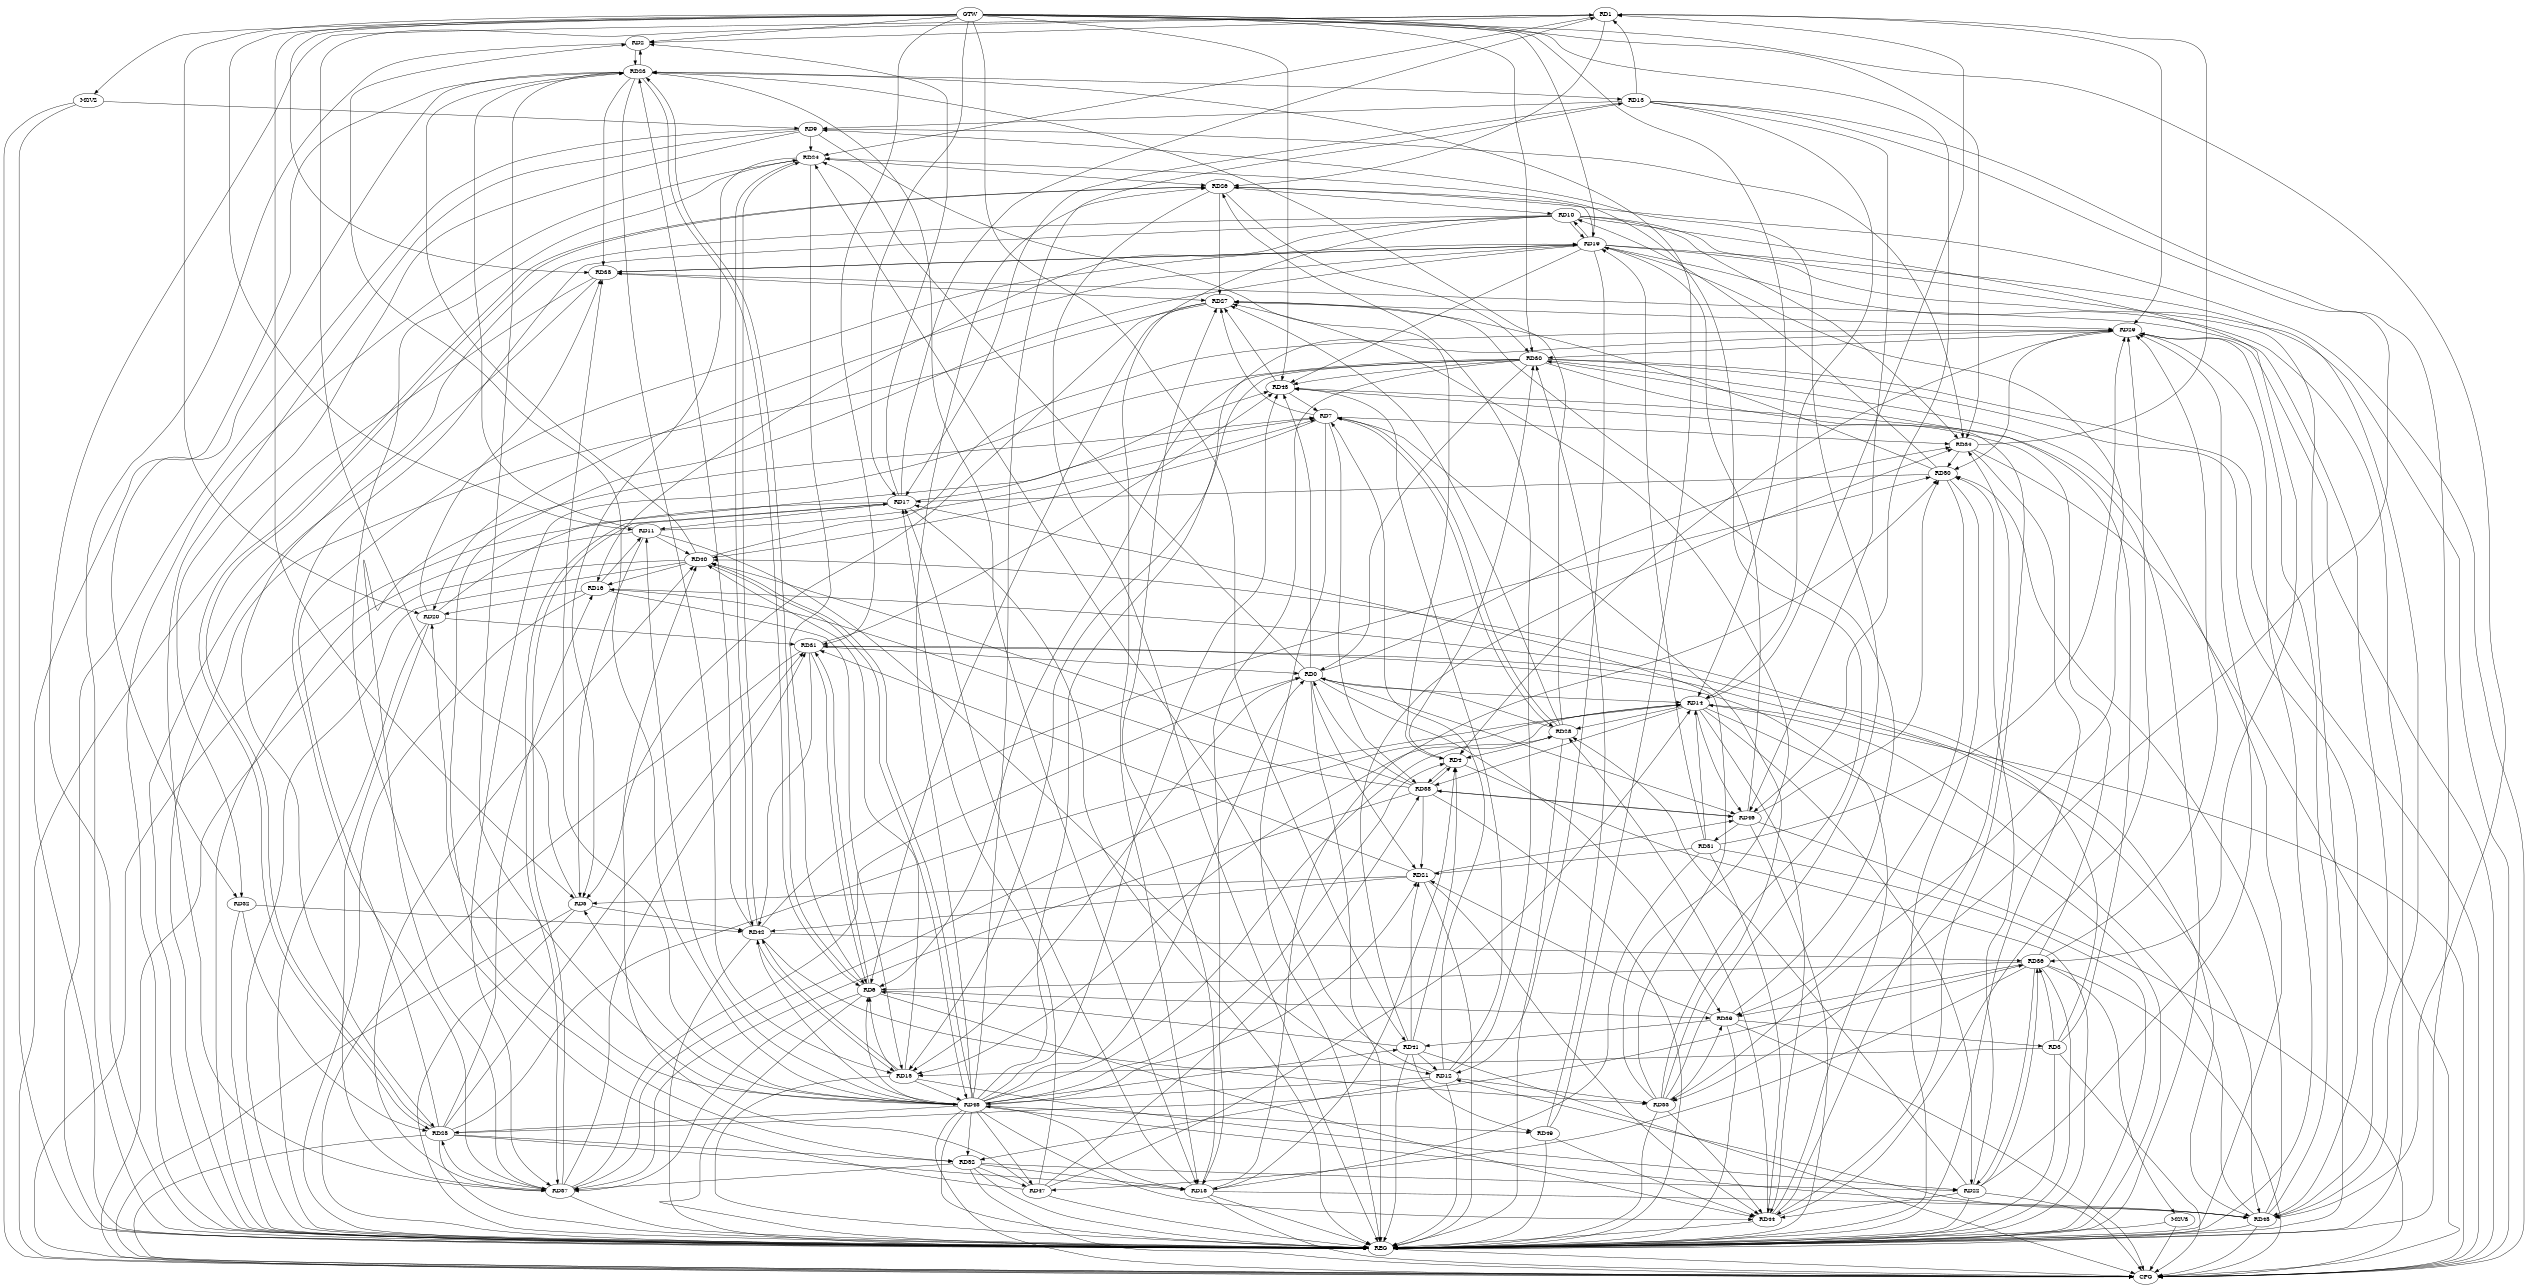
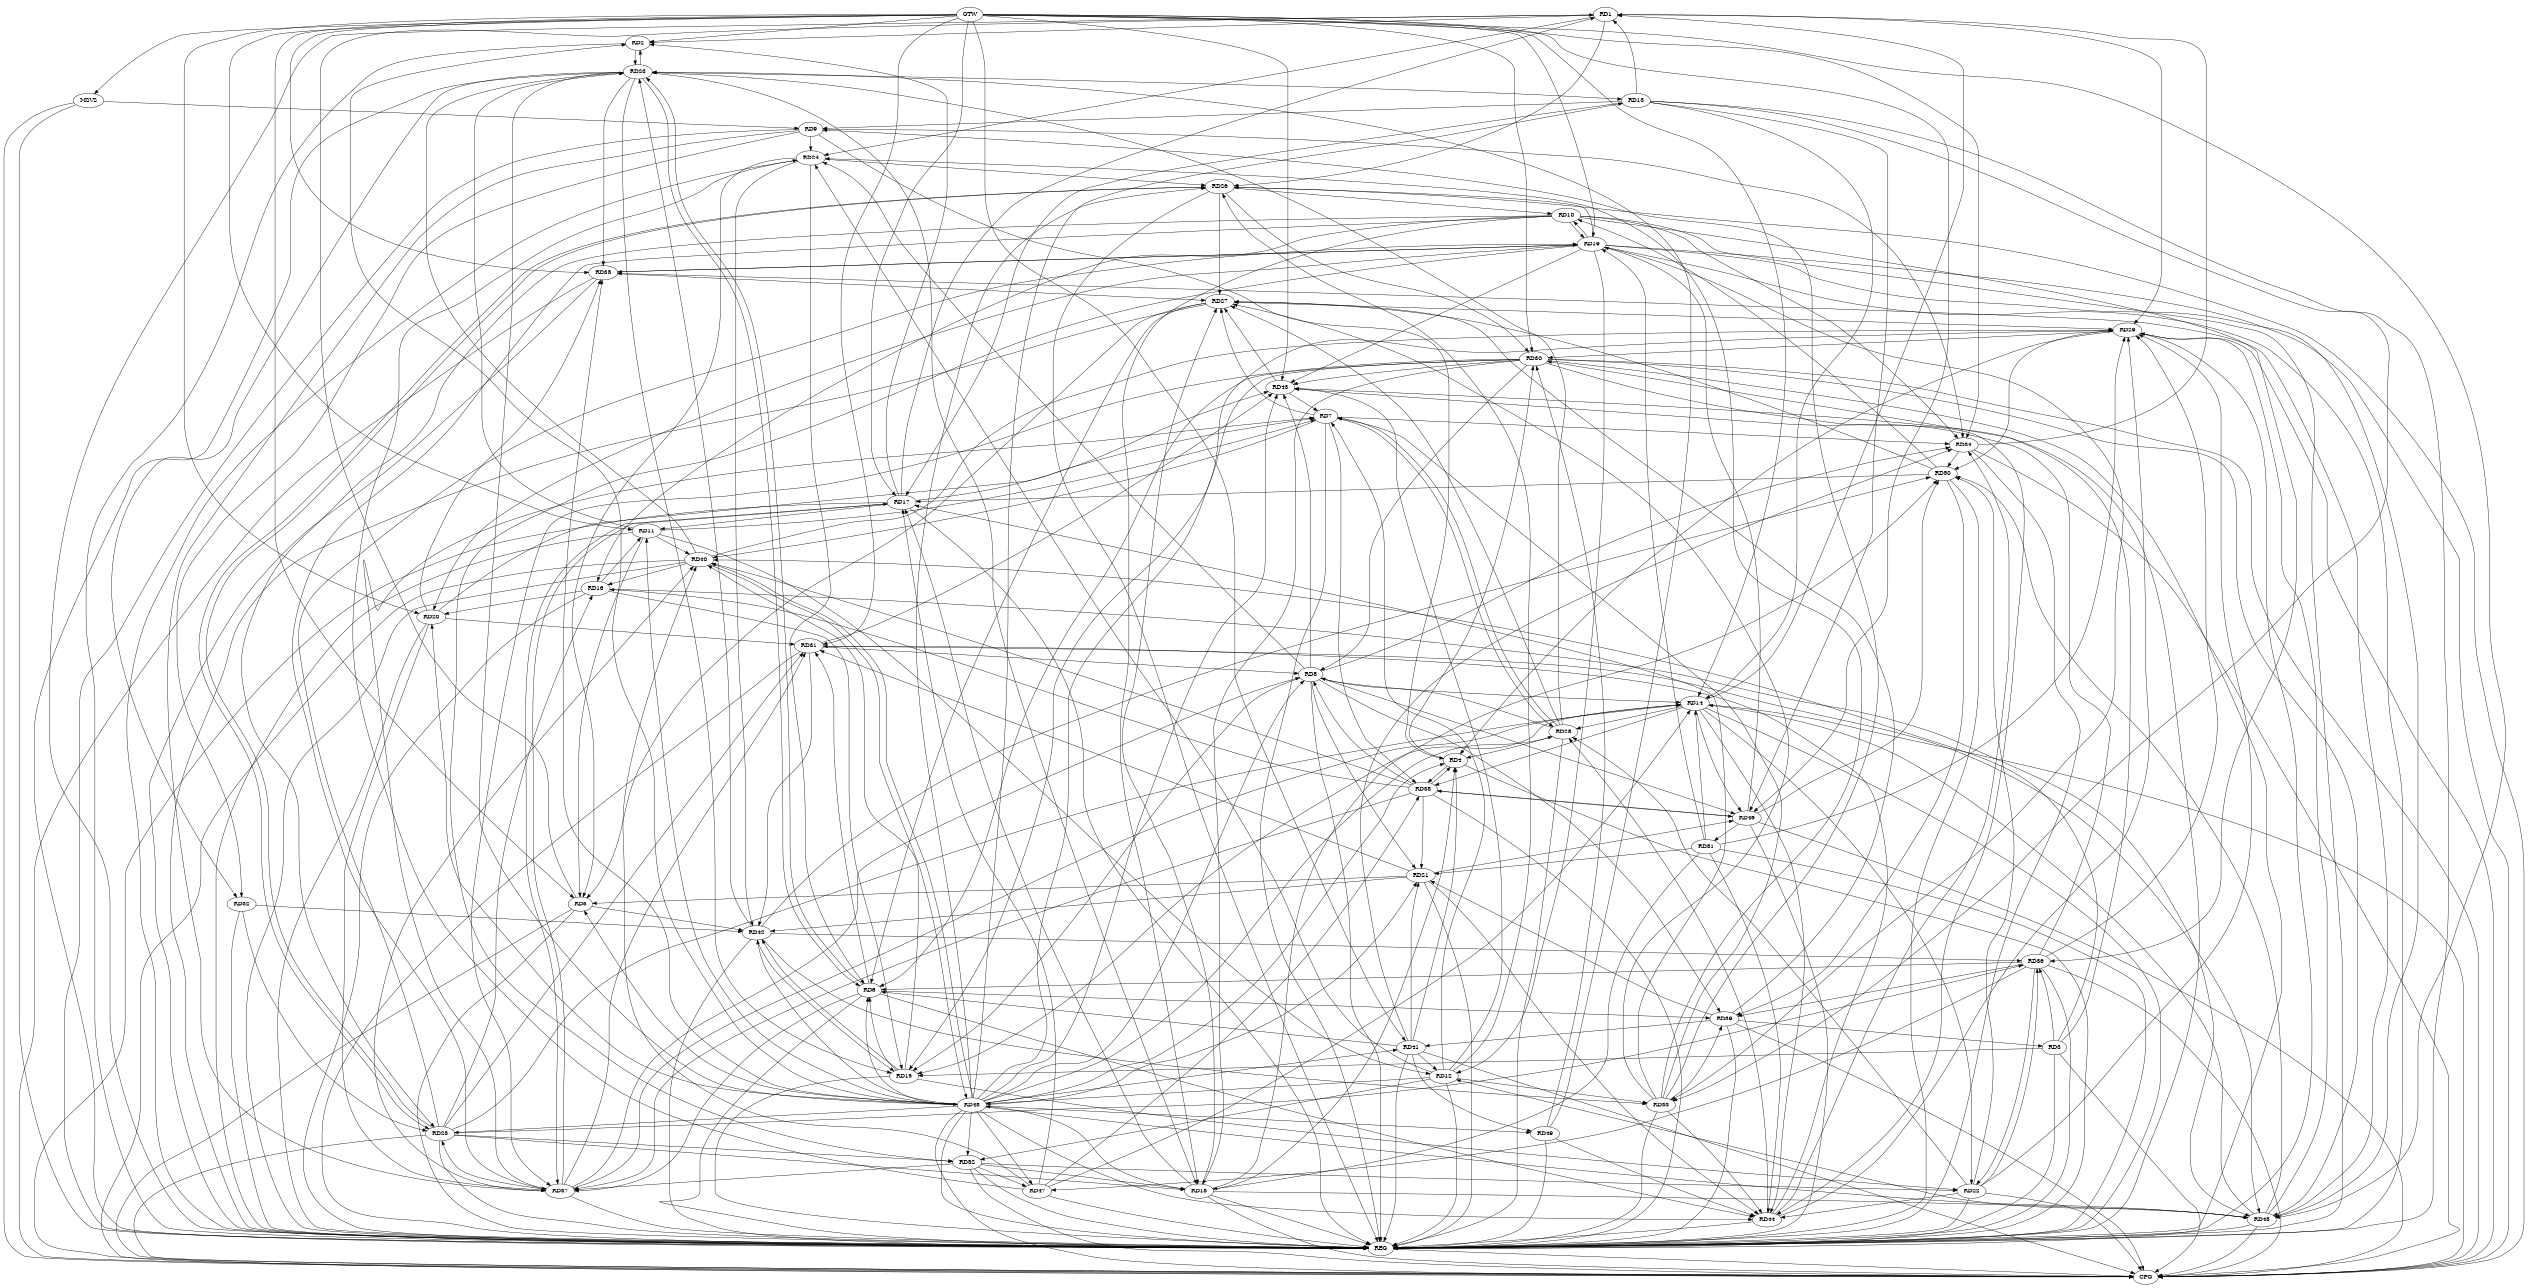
(743, 532) -> none
(1311, 675) -> (1311, 675)
(832, 816) -> none
(936, 1090) -> none
(2180, 1220) -> none
